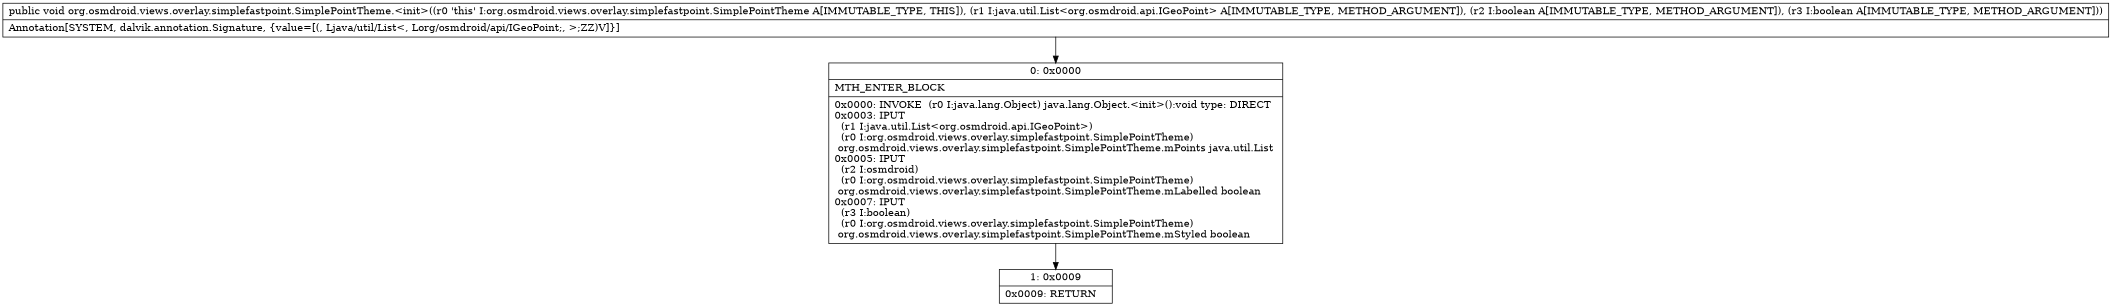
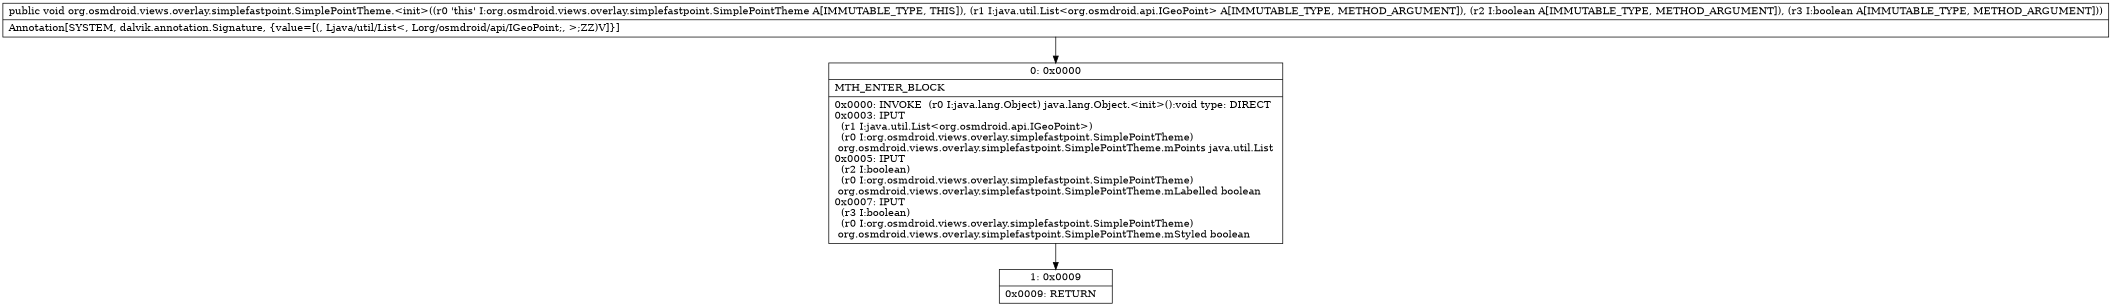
(877, 170) -> (873, 170)
